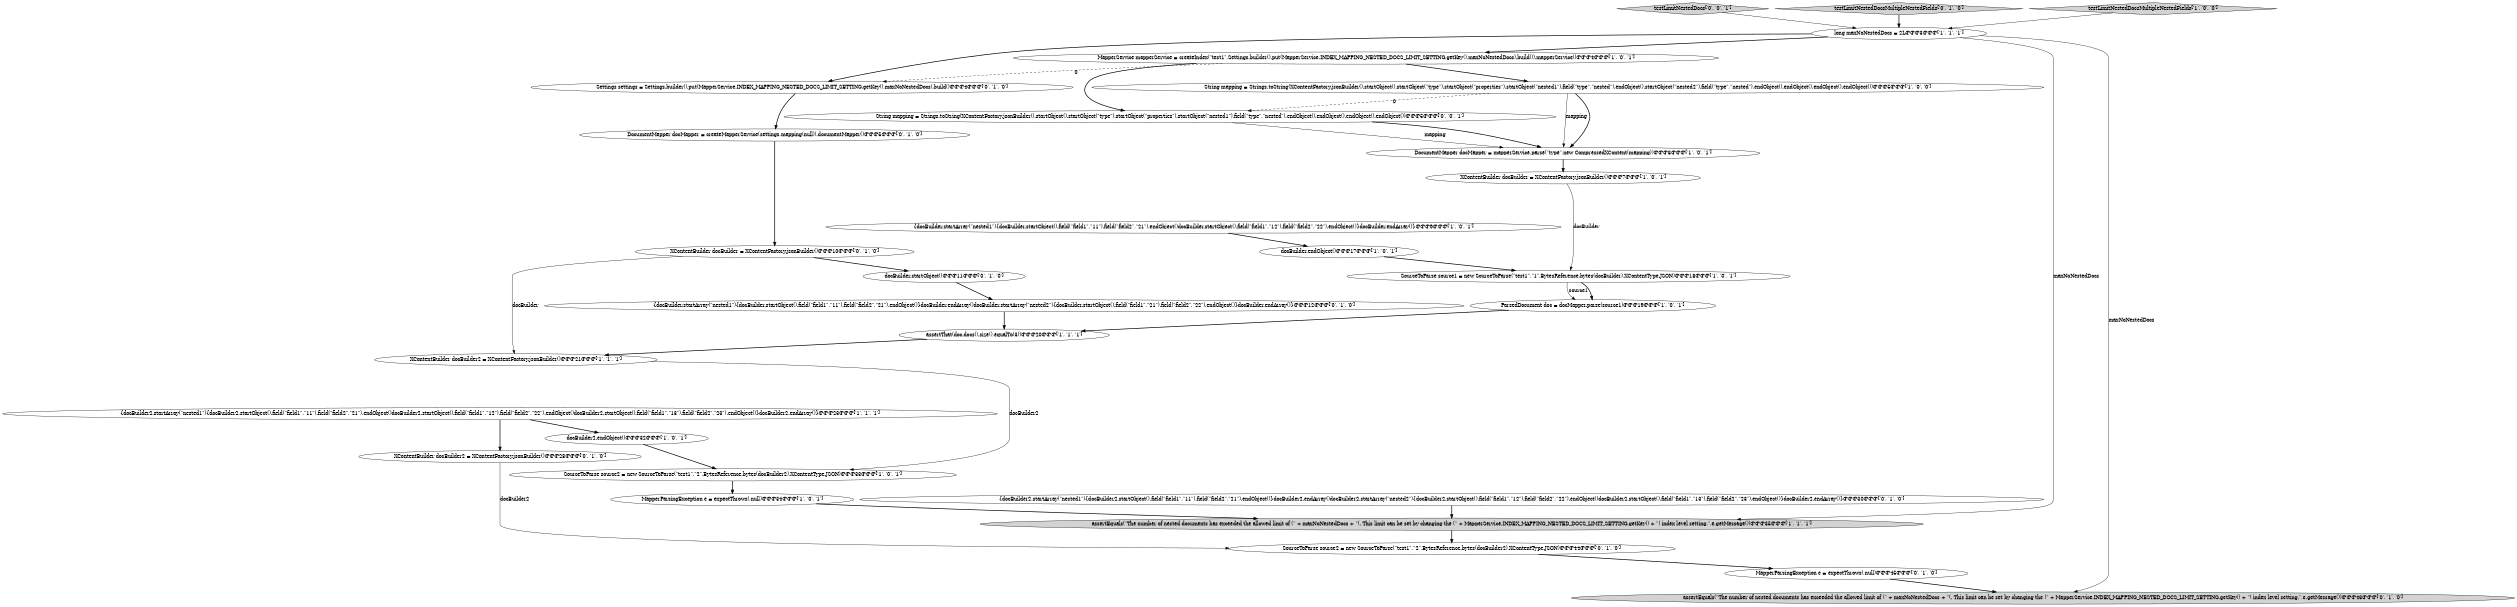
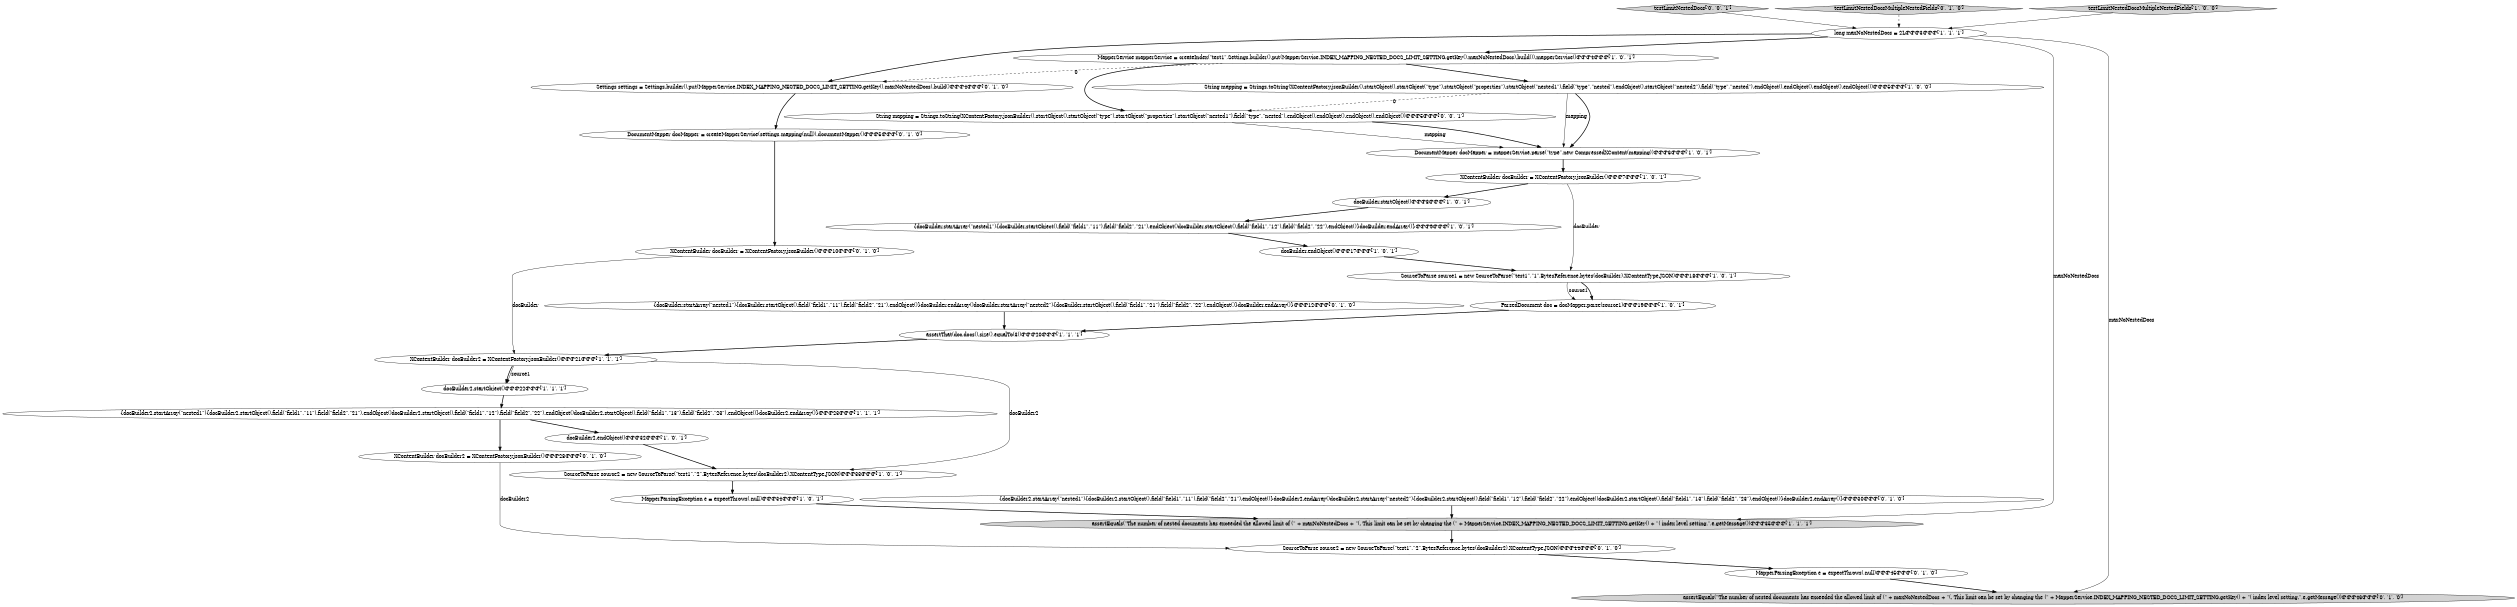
(1899, 19) -> (1899, 19)
none -> (1412, 202)
(944, 276) -> none
none -> (505, 389)
